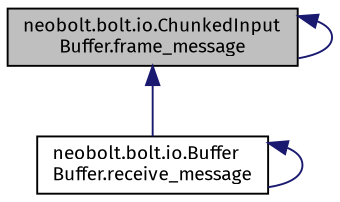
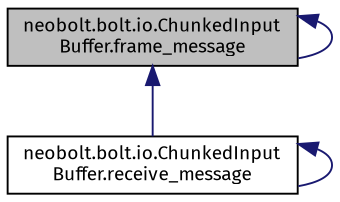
(153, 165) -> (153, 165)
